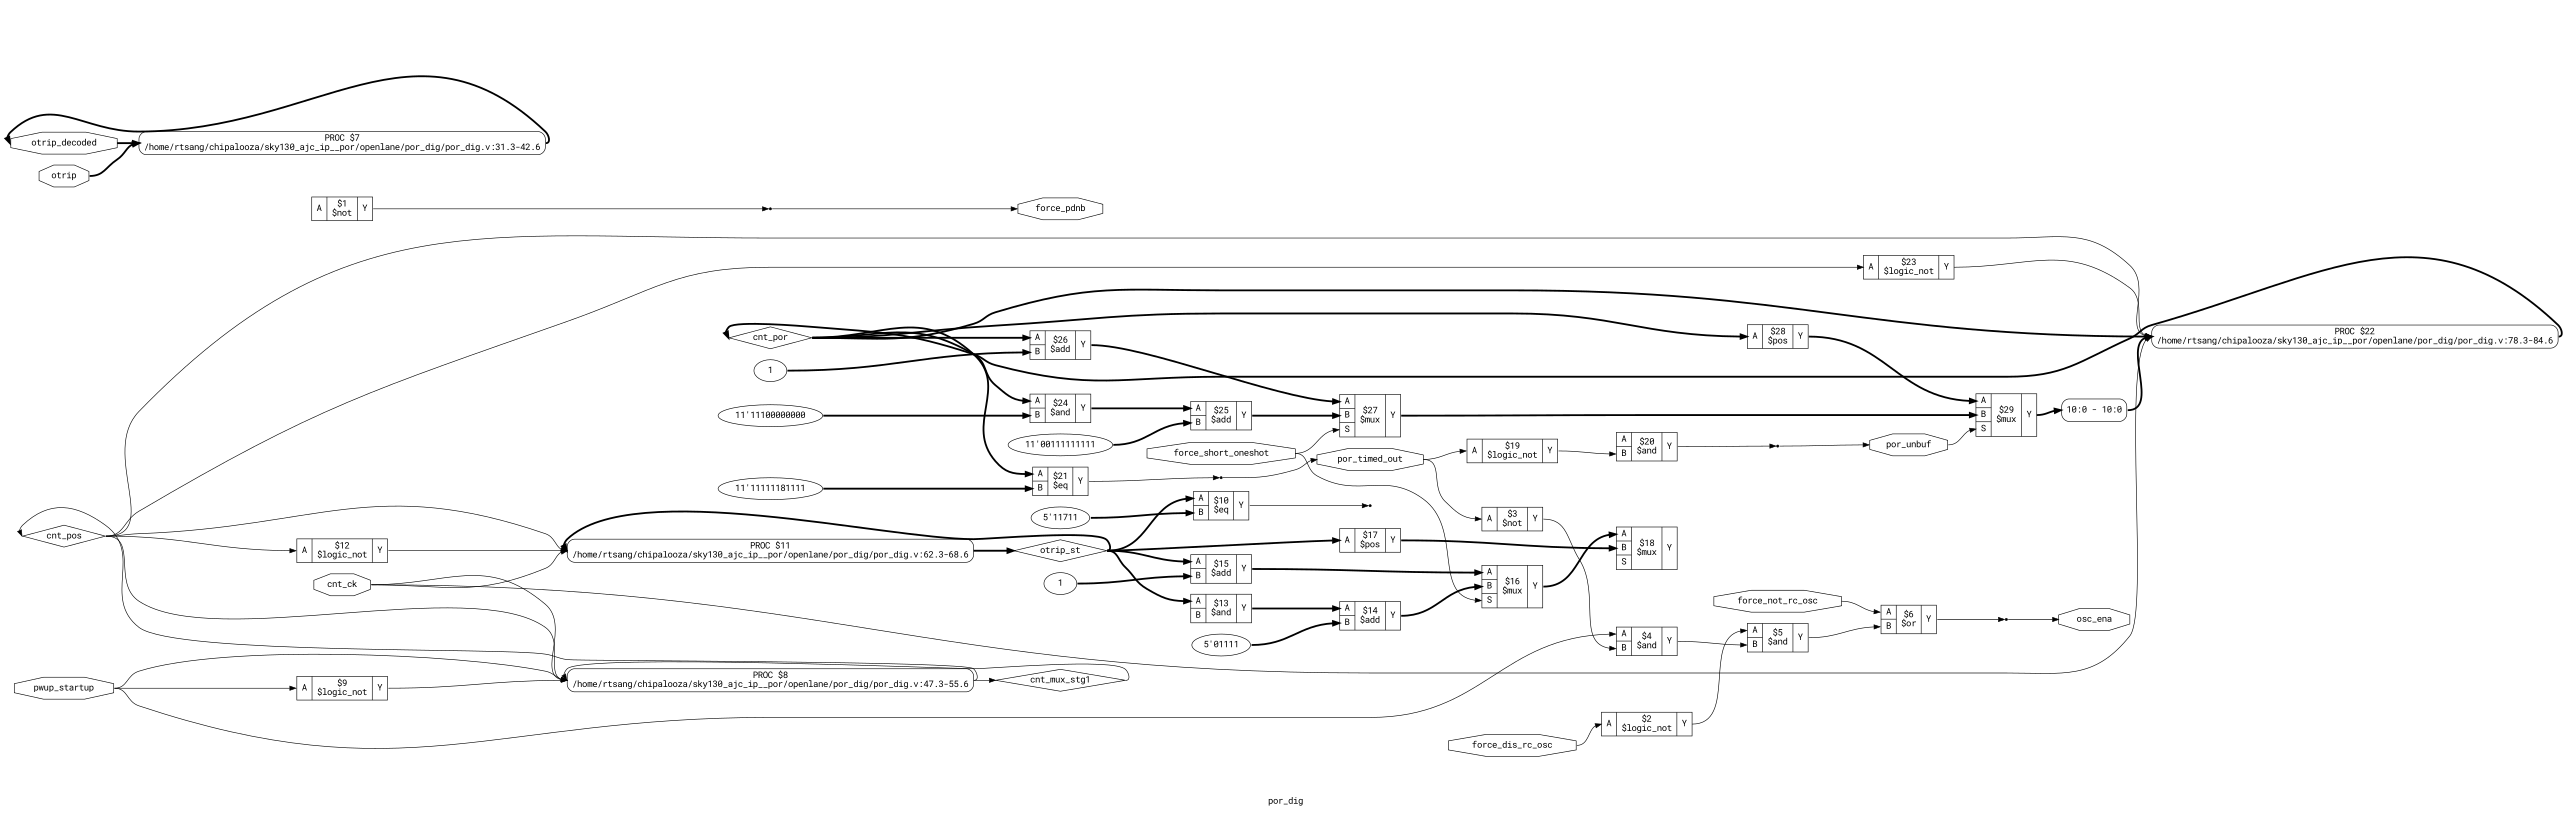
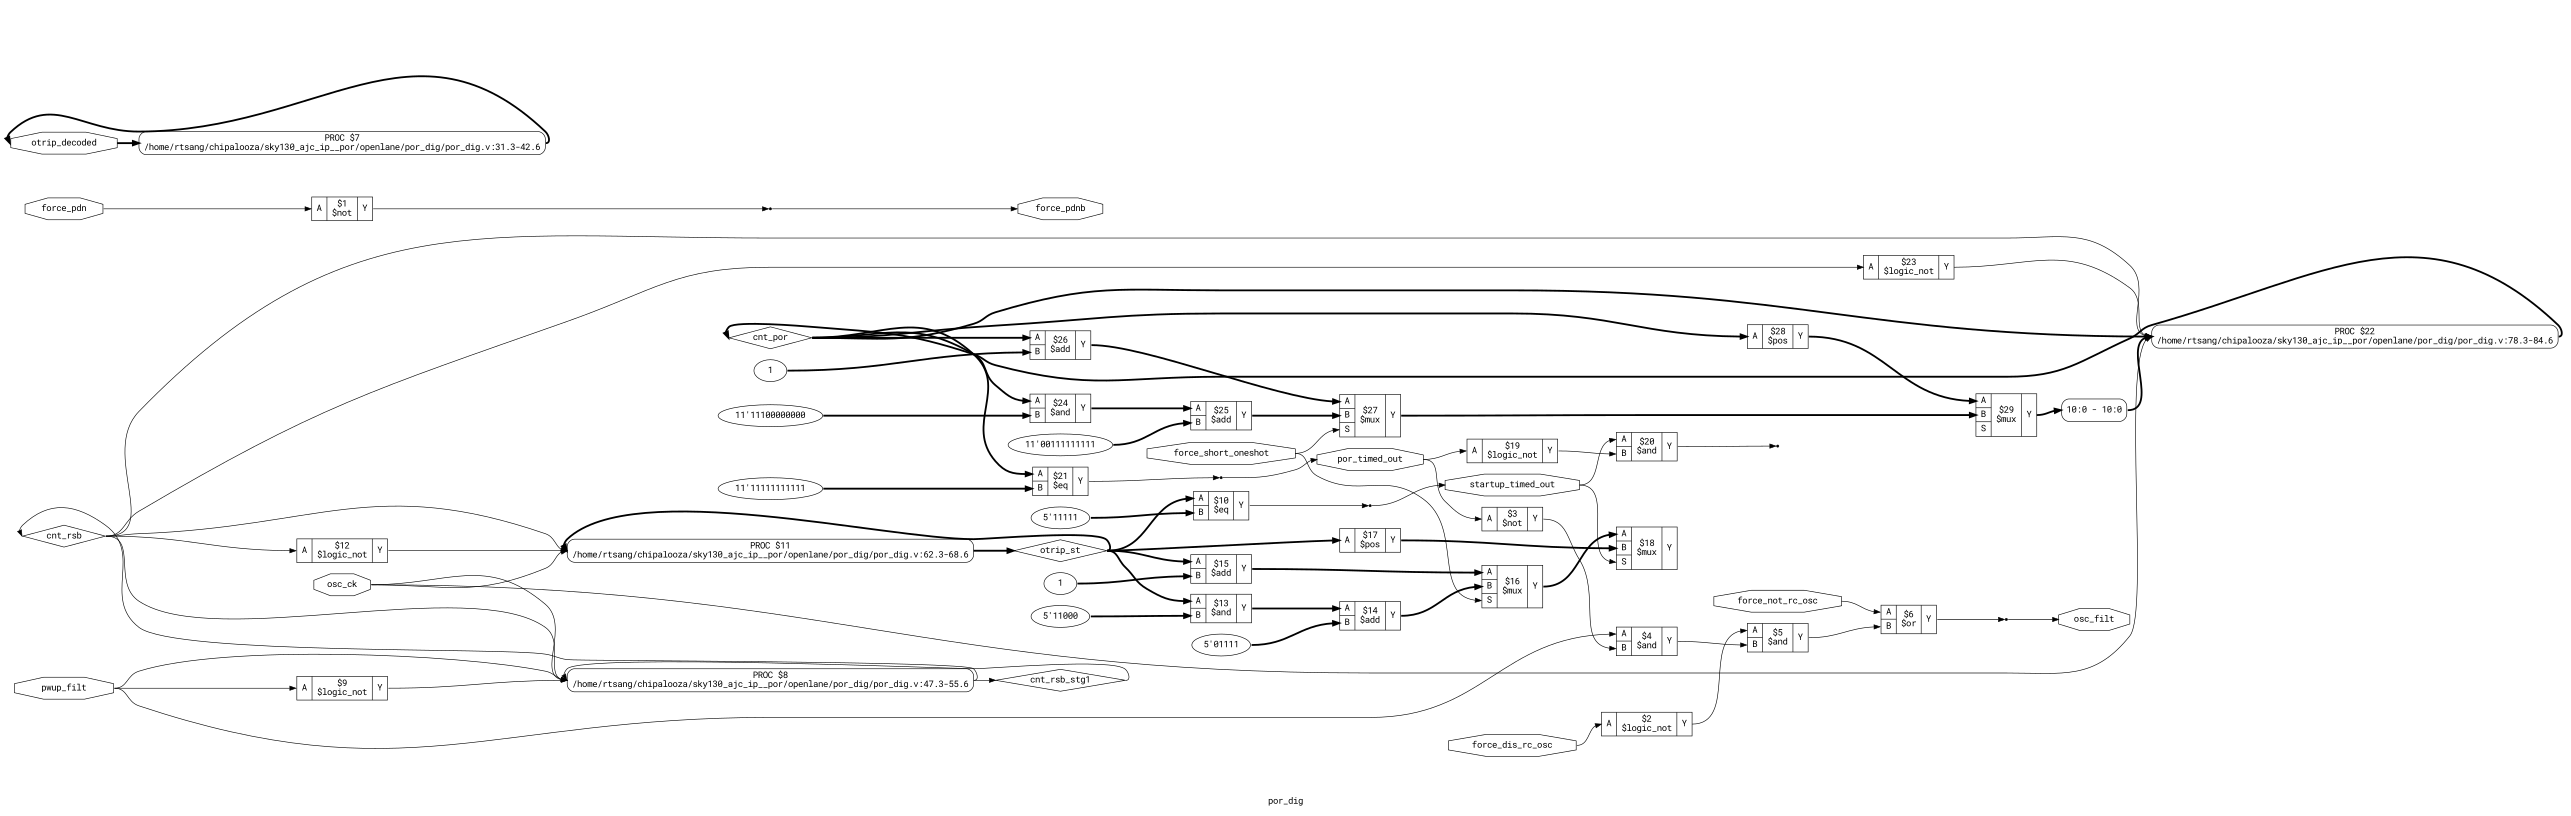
(64, 176) -> none
none -> (64, 209)
(1909, 445) -> none
none -> (1512, 485)
(770, 489) -> (770, 489)
(1060, 518) -> (1060, 518)
(64, 536) -> (64, 536)
(342, 585) -> (342, 585)
none -> (1060, 616)
(2094, 619) -> (2094, 619)
(1060, 680) -> (1060, 680)
(64, 688) -> (64, 688)
